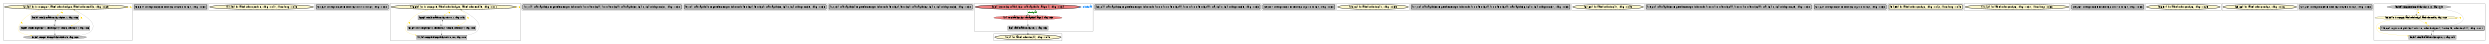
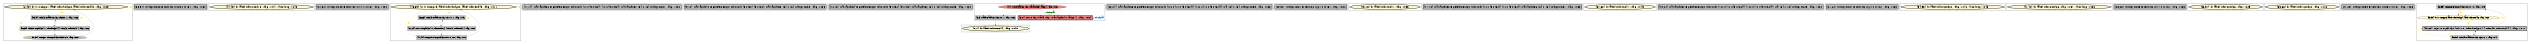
(1028, 7) -> (1055, 18)
(1926, 7) -> (1953, 7)
(2419, 7) -> (2461, 7)
(1028, 12) -> (1043, 12)
